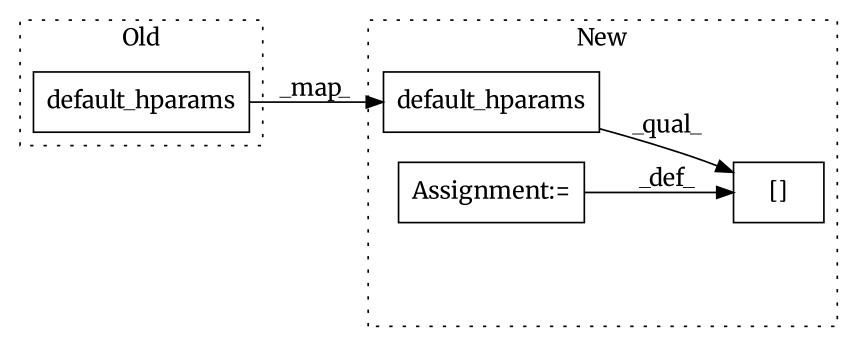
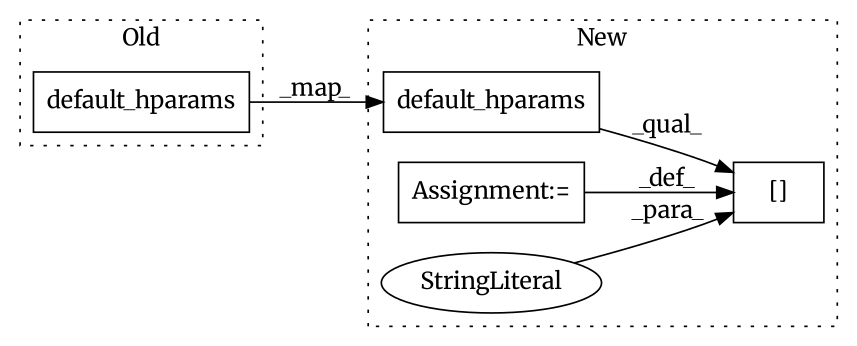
none -> (491, 283)
